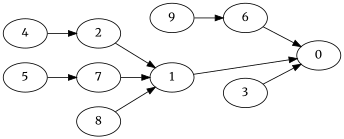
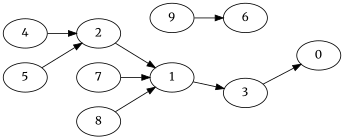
(278, 35) -> none
(241, 67) -> (205, 84)
(58, 77) -> (58, 58)
